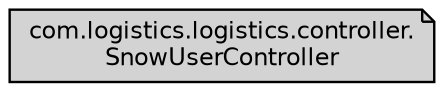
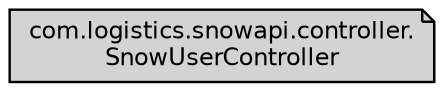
(222, 46) -> (222, 46)
